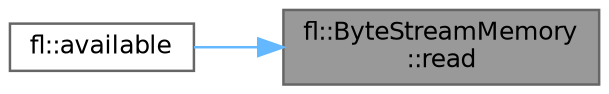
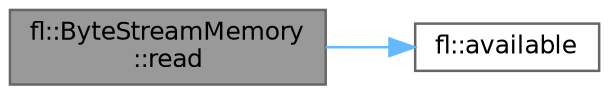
(226, 47) -> (357, 47)
